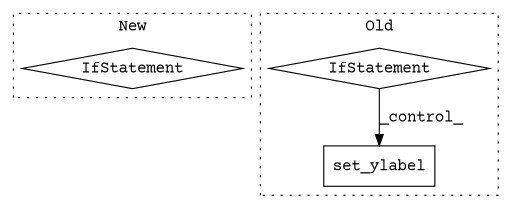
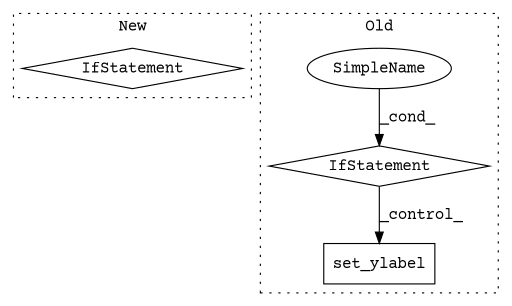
none -> (379, 68)
